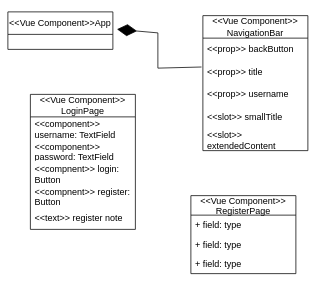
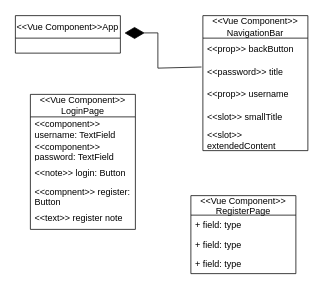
(60, 30) -> (68, 34)
(239, 72) -> (249, 72)
(84, 173) -> (84, 173)
